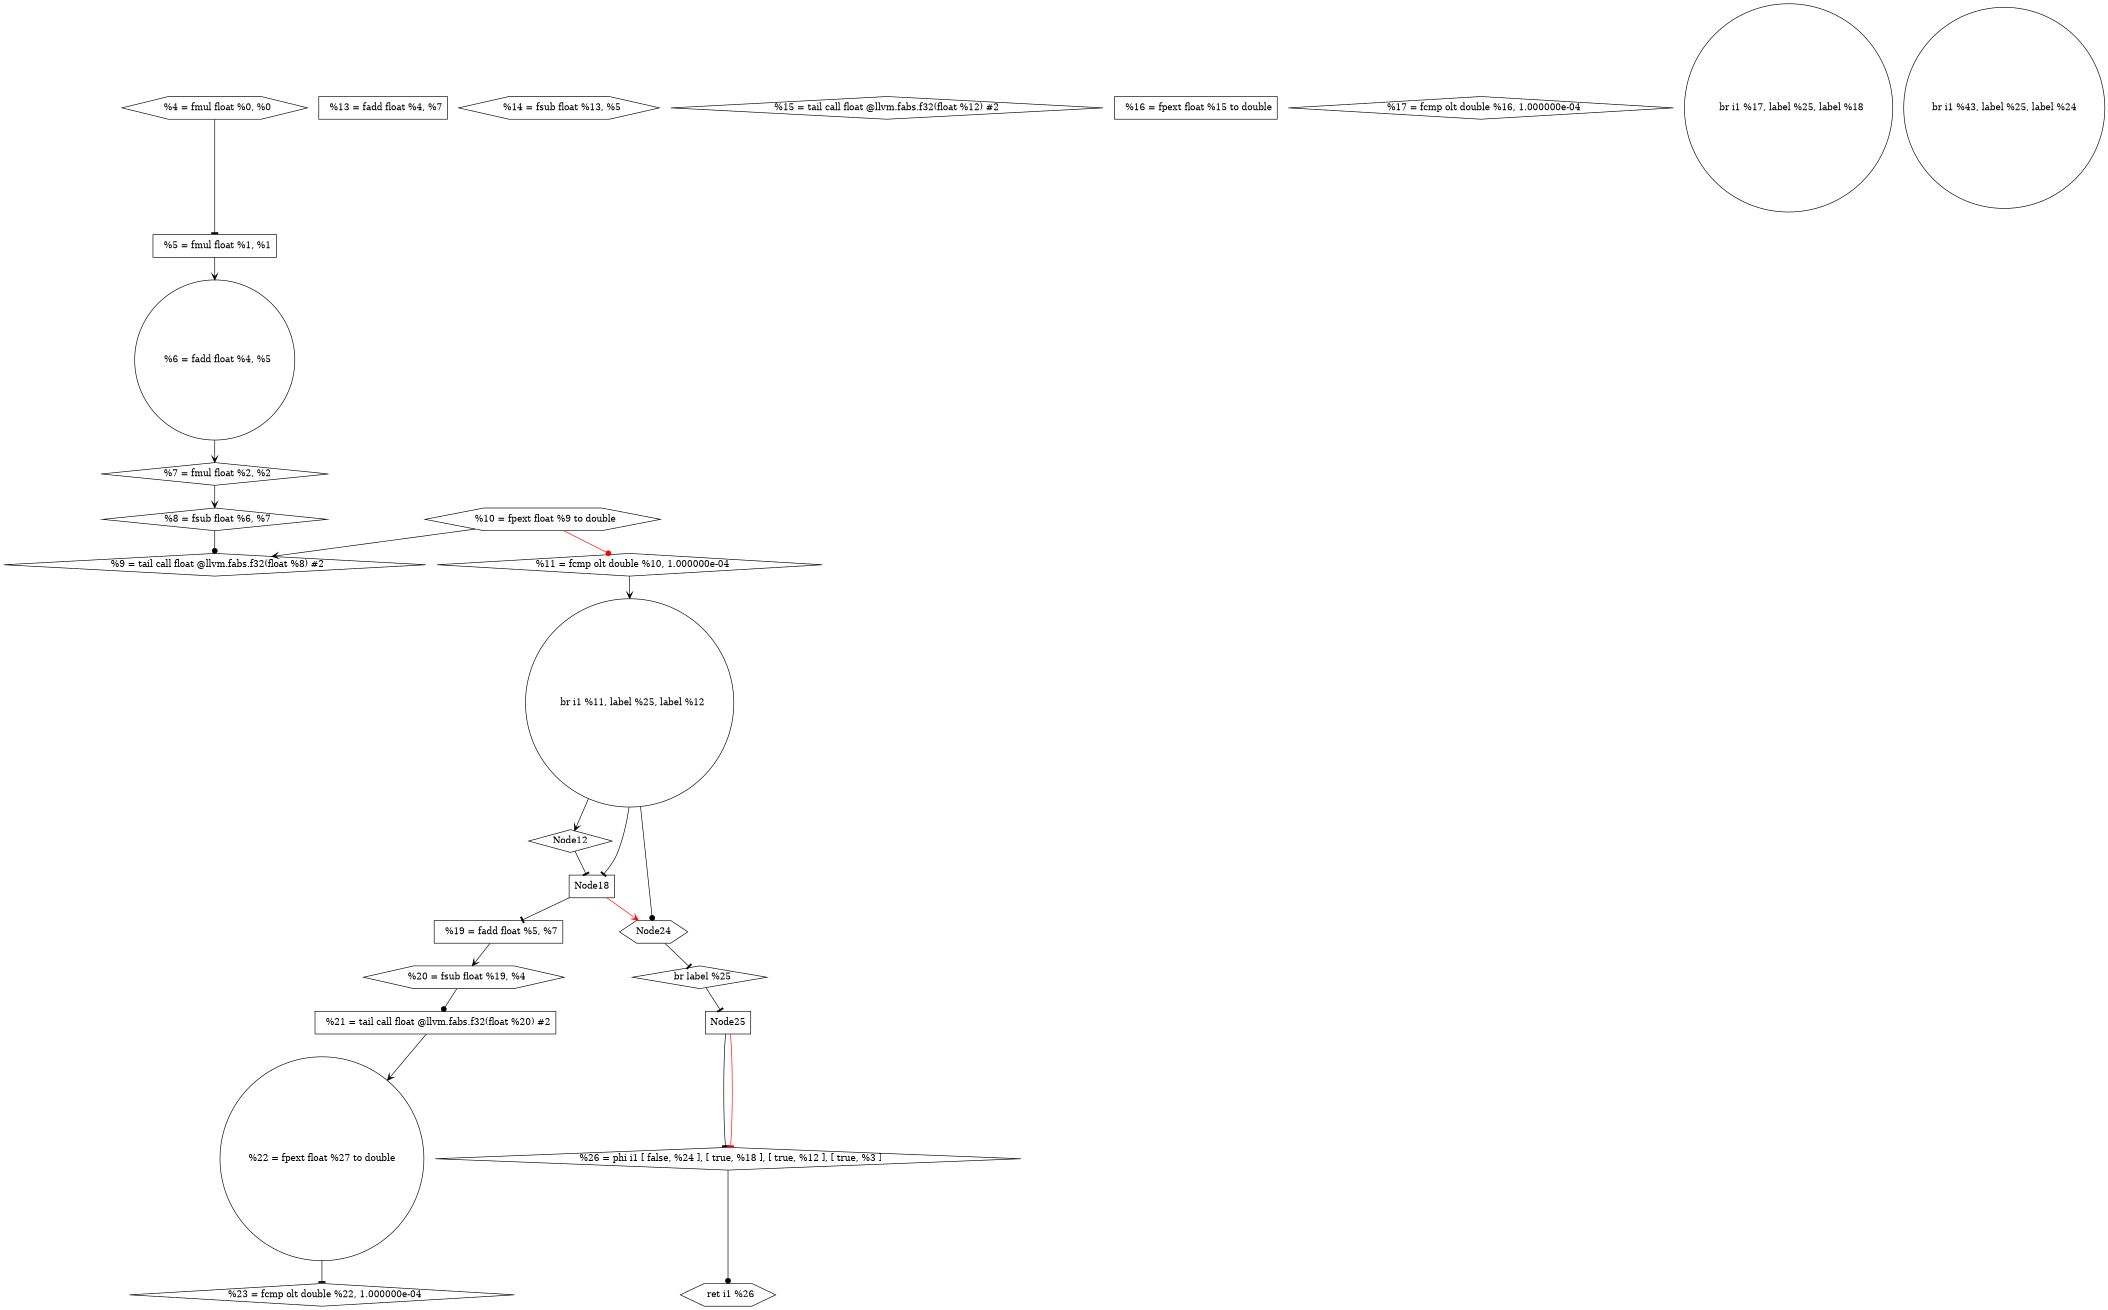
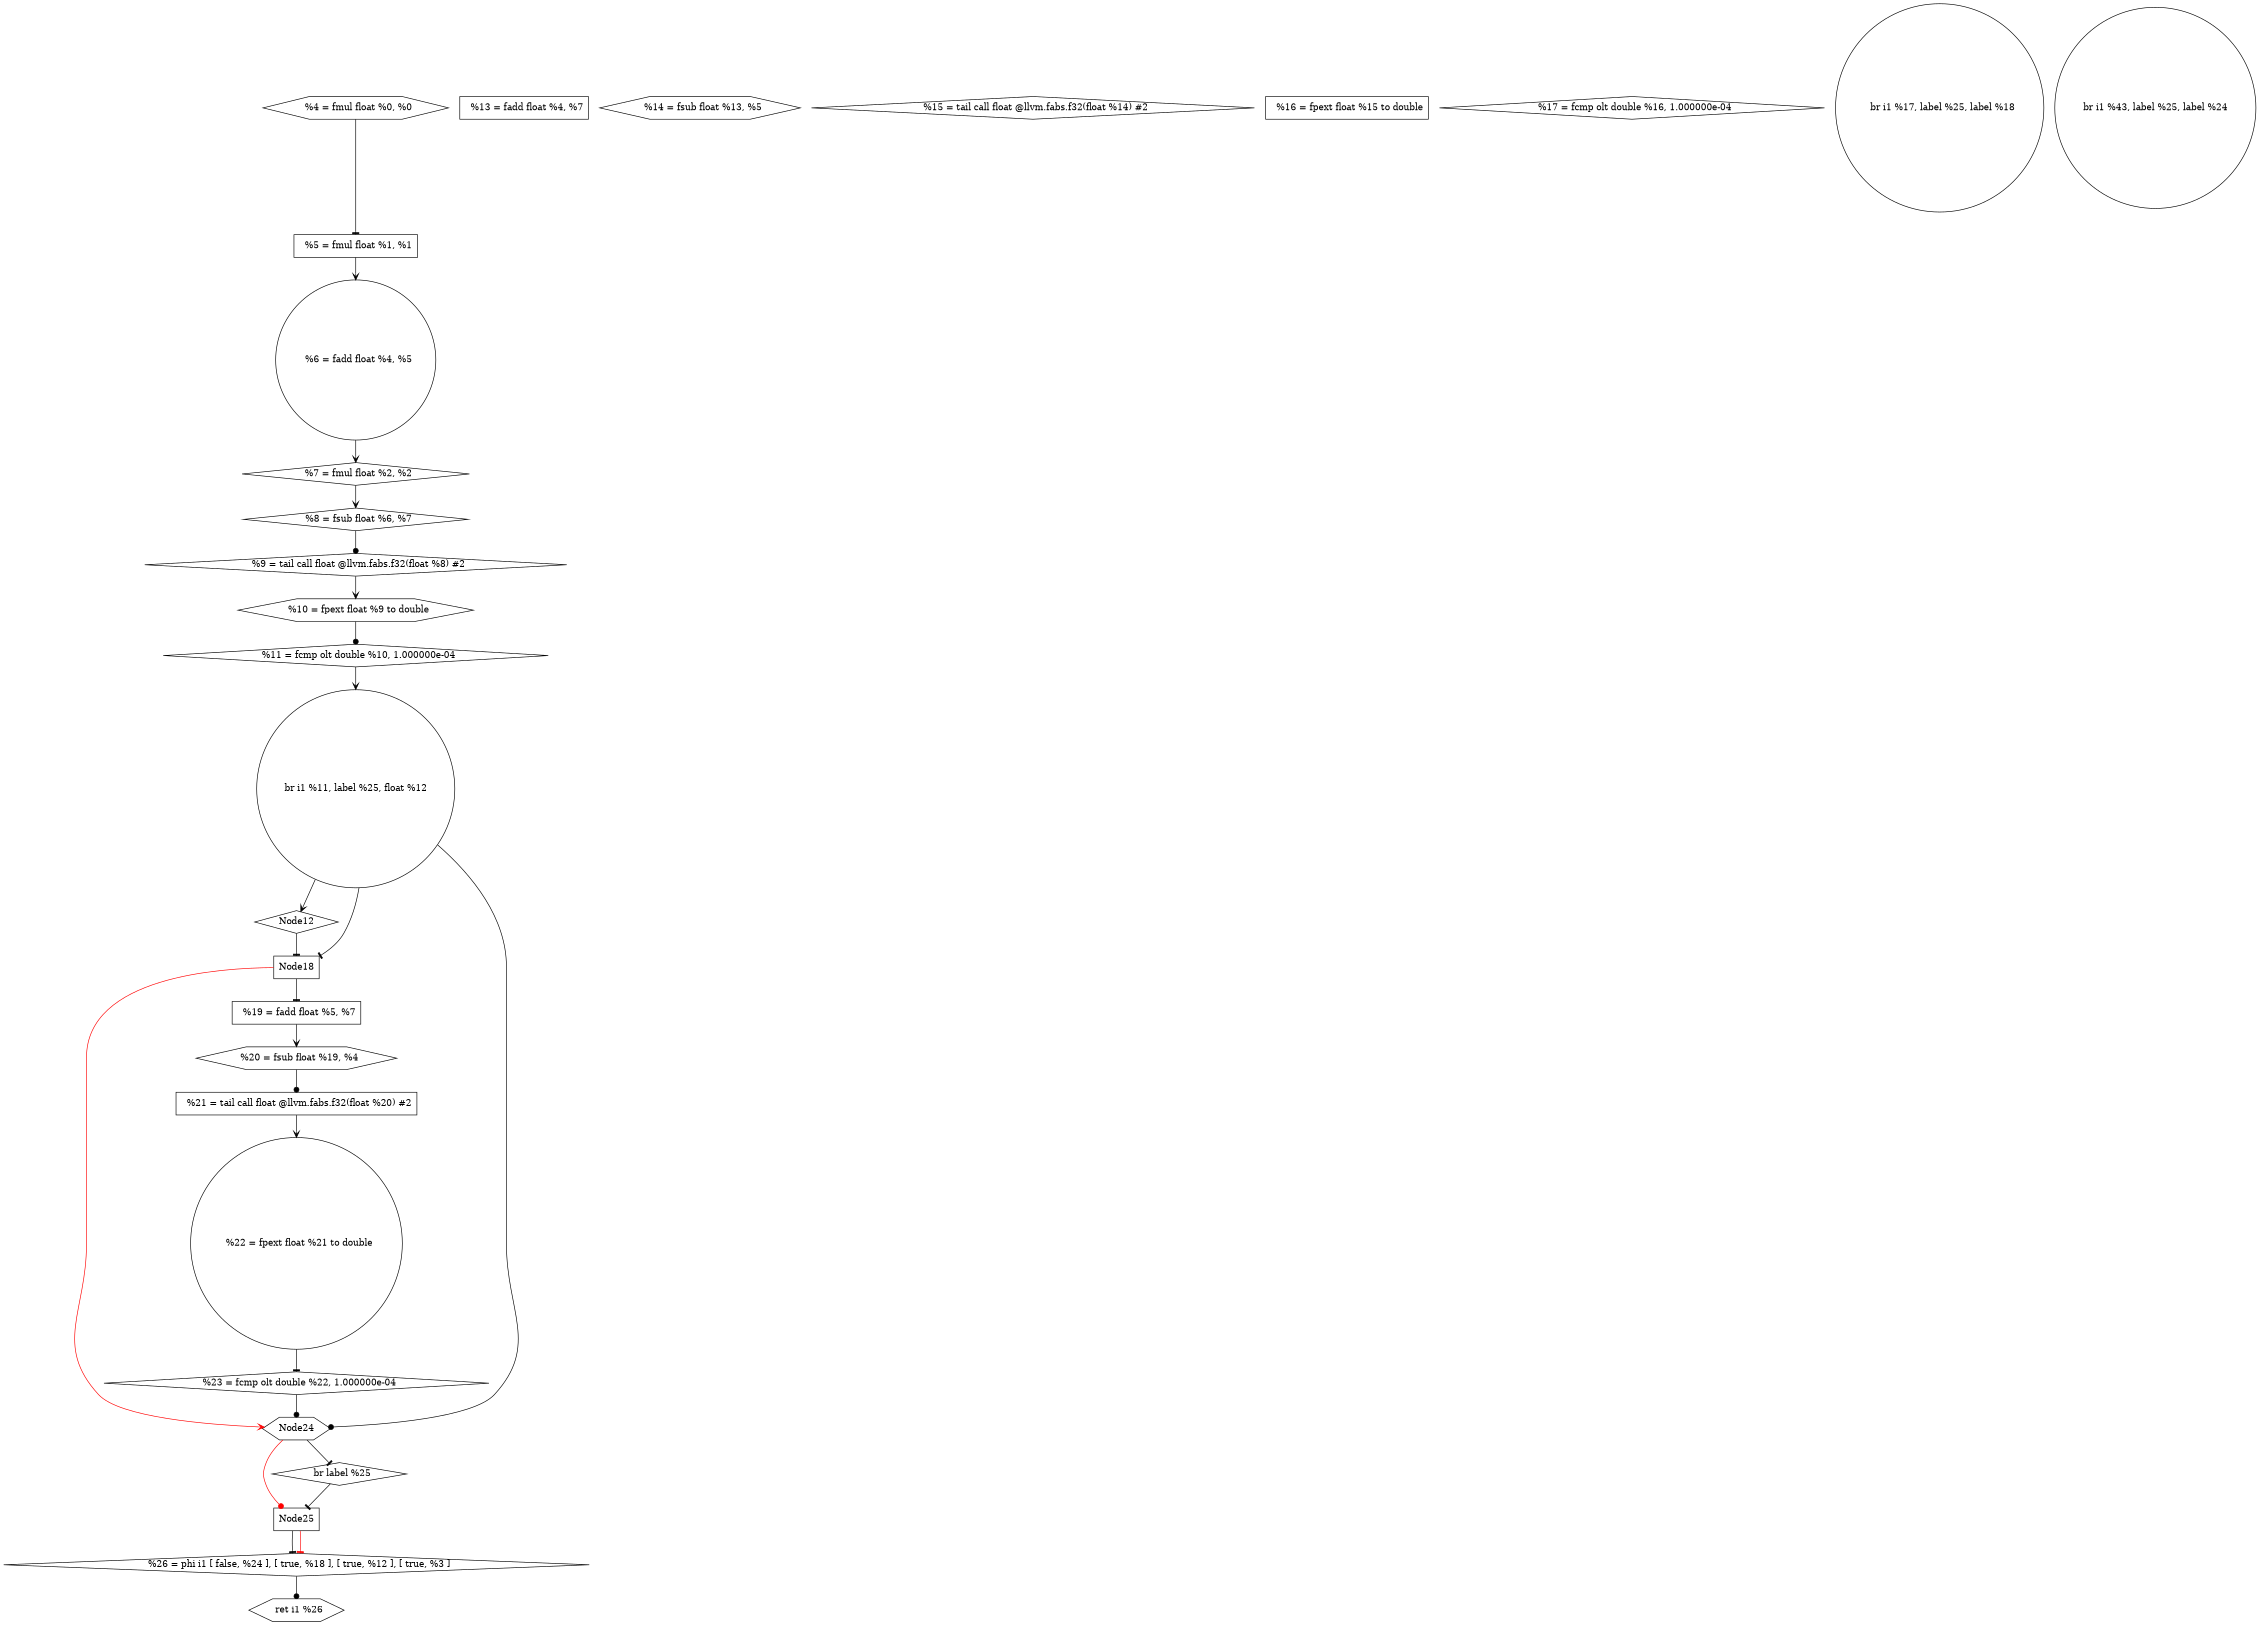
(887, 108) -> (1033, 108)
(377, 542) -> (356, 584)
(585, 542) -> (356, 630)
(630, 703) -> (356, 789)
(322, 1159) -> (296, 1243)
none -> (296, 1403)
none -> (264, 1471)
